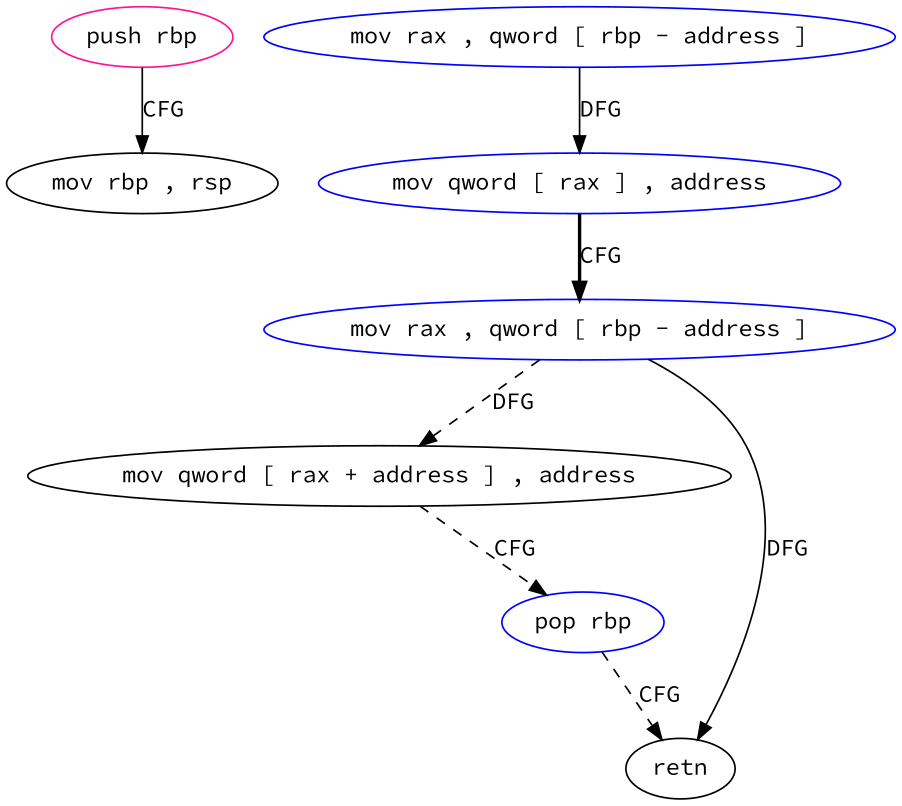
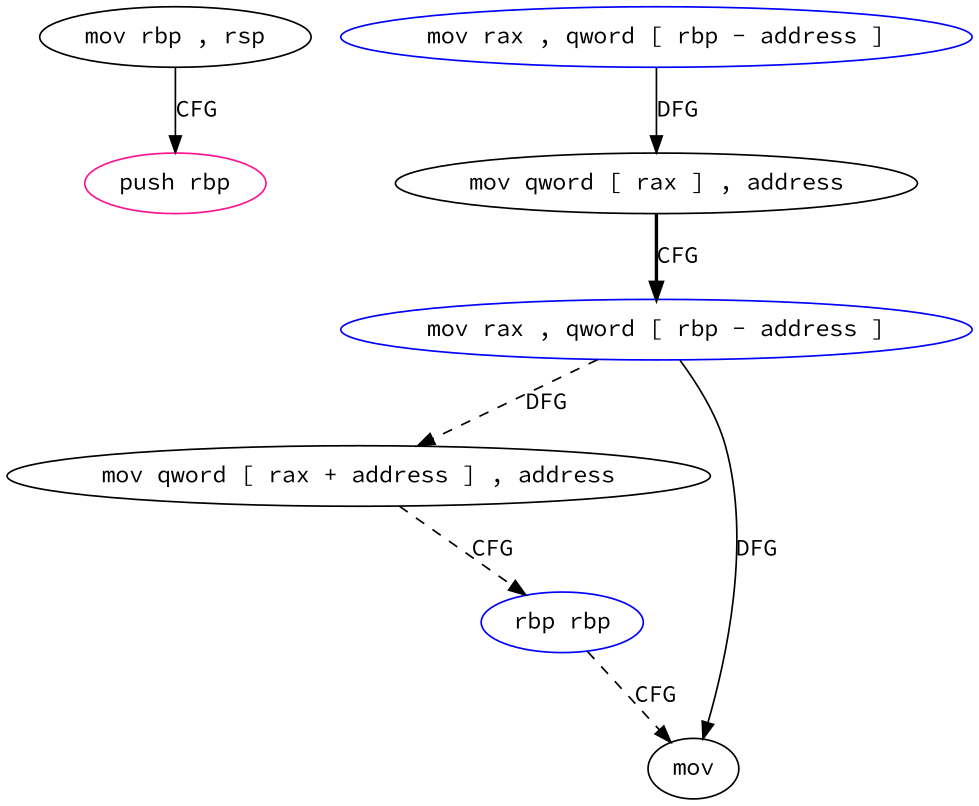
(142, 102) -> (175, 102)
(580, 183) -> (656, 183)
(583, 622) -> (562, 622)
(680, 769) -> (693, 769)
